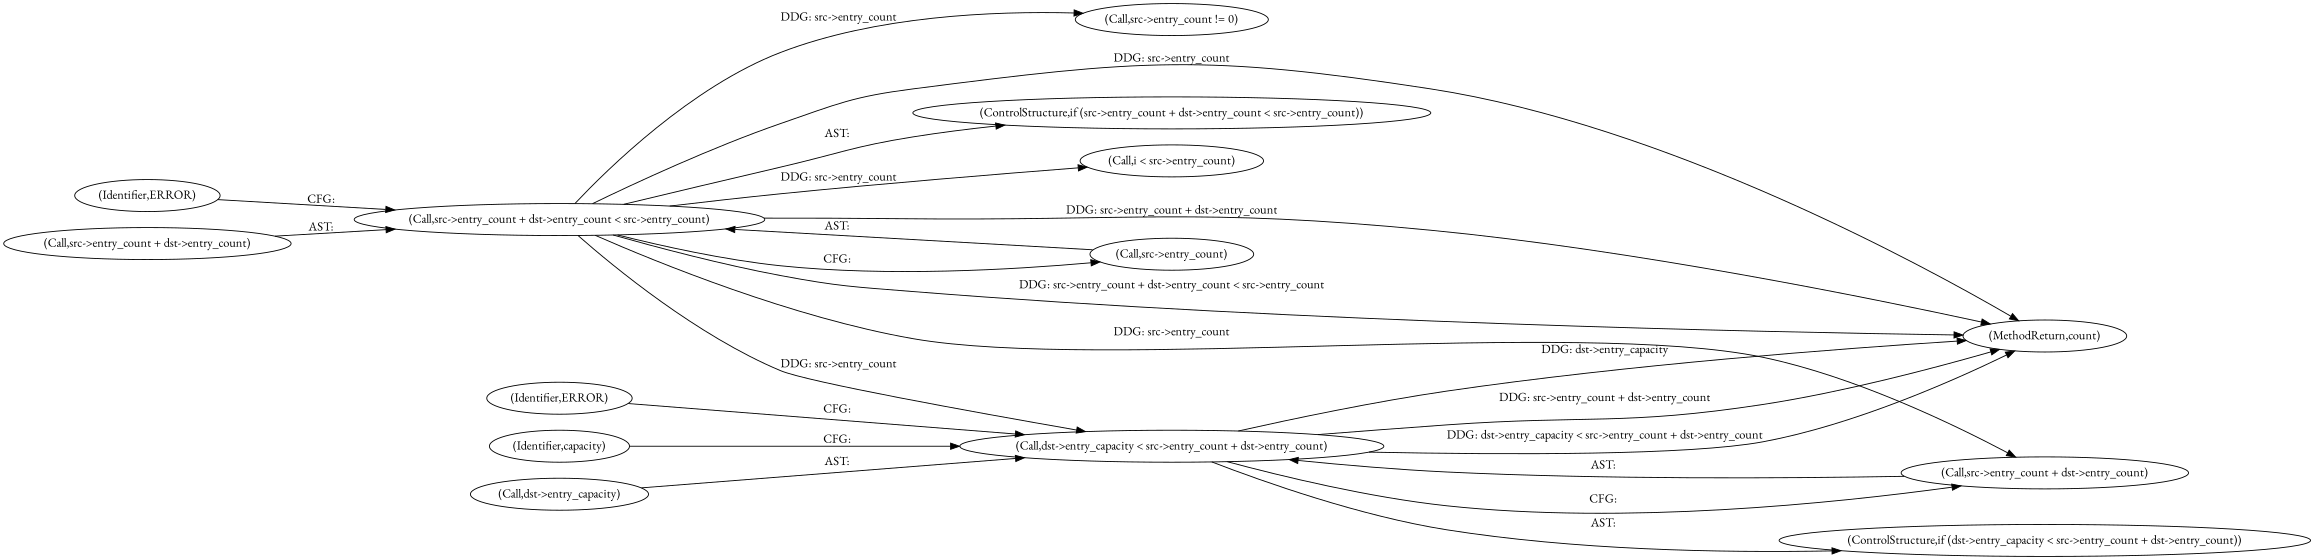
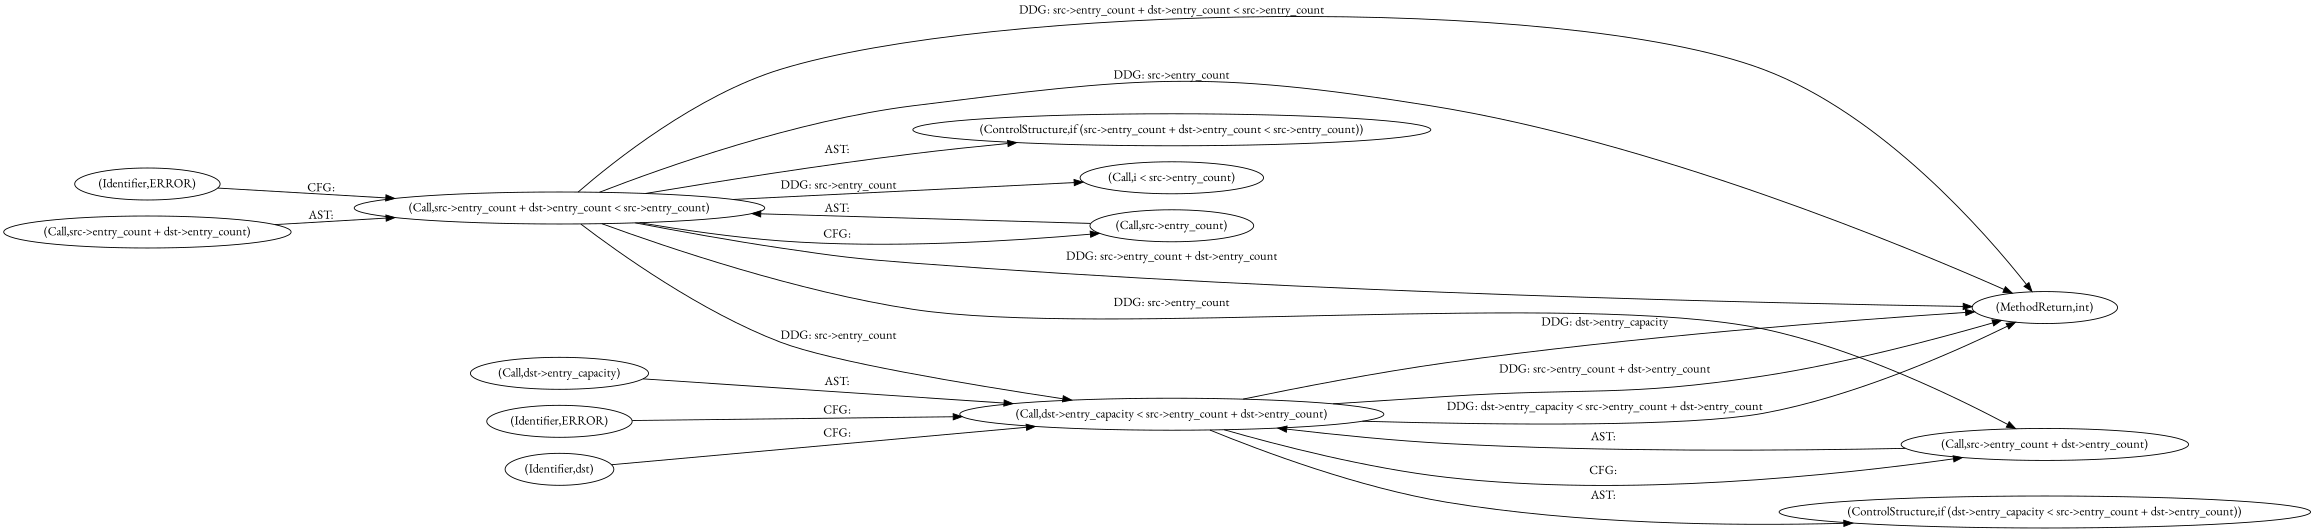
(1172, 20) -> none
(2045, 336) -> (2045, 308)
(559, 446) -> (559, 469)
